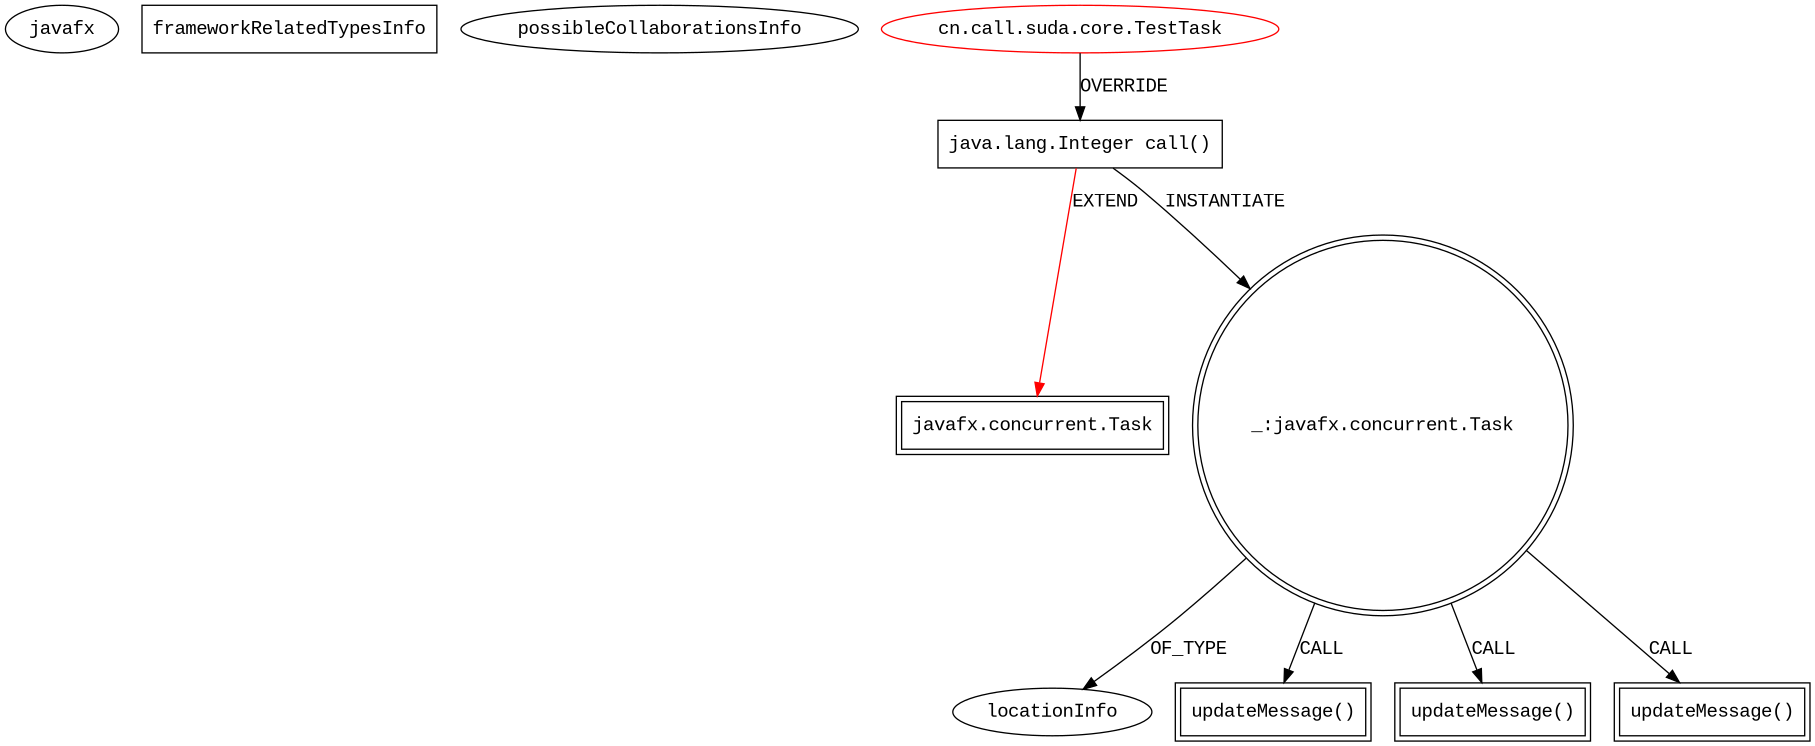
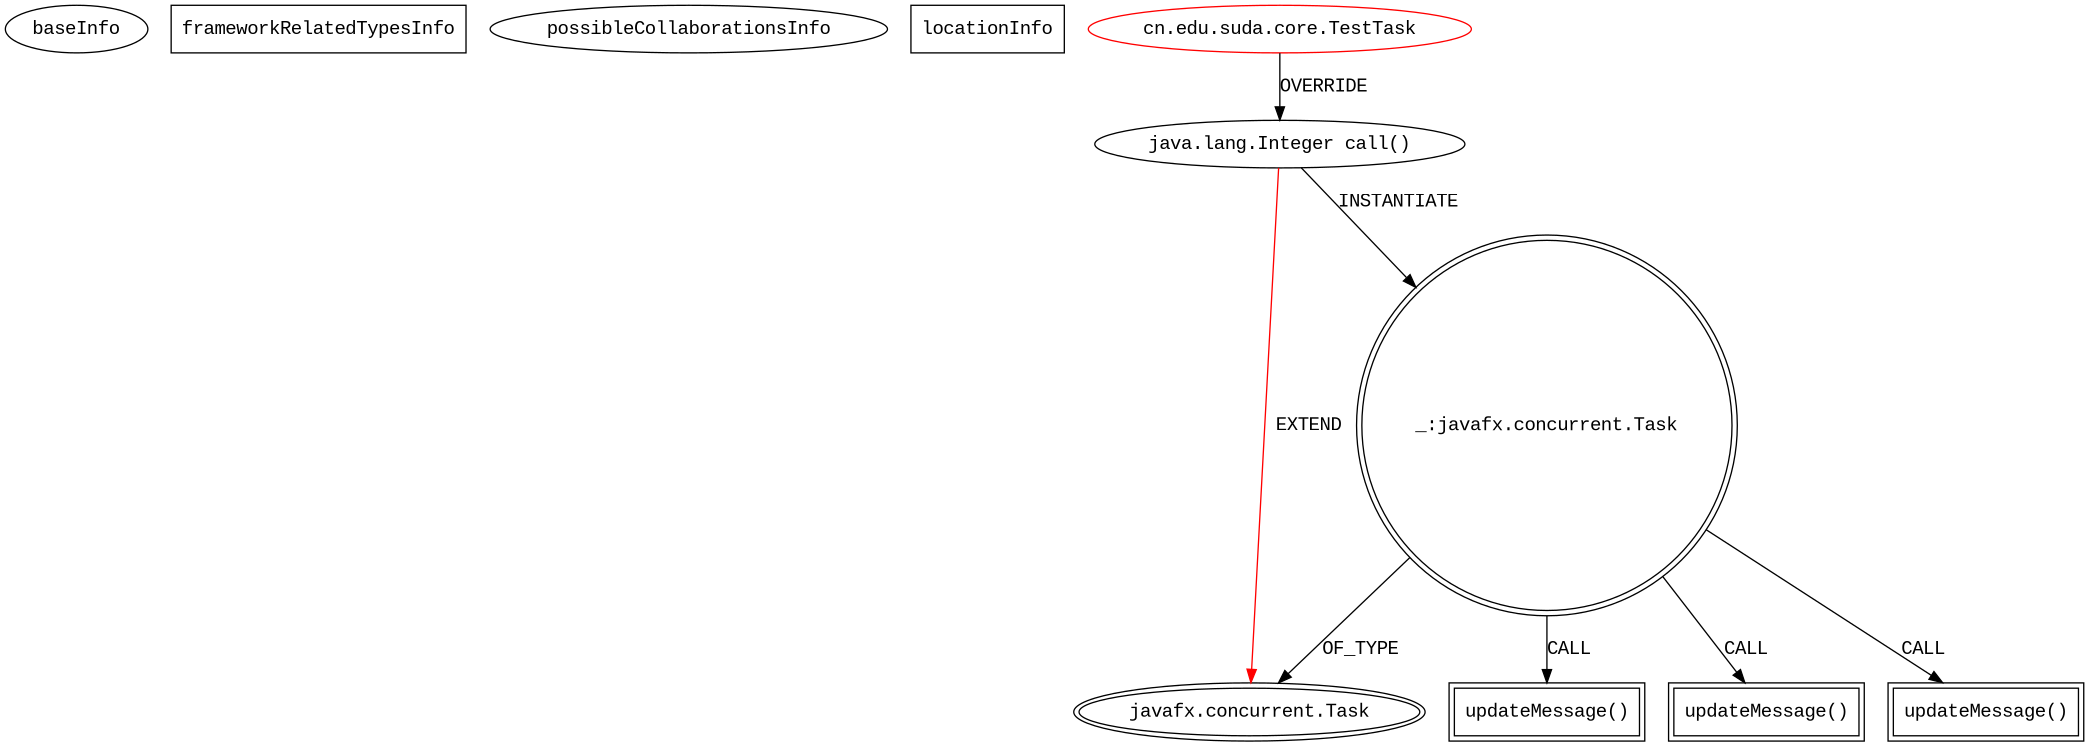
(62, 29) -> (77, 29)
(1080, 29) -> (1280, 29)
(1080, 144) -> (1280, 144)
(1033, 425) -> (1249, 712)
(1172, 622) -> (1349, 616)
(1052, 712) -> (988, 29)
